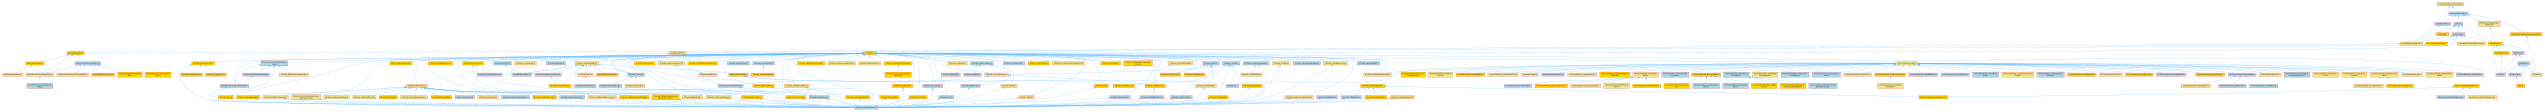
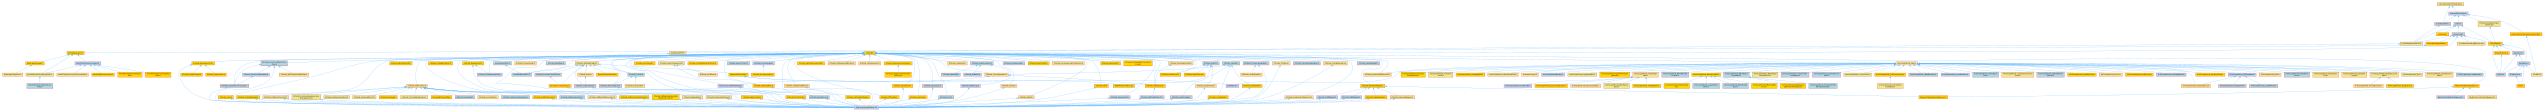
(2297, 75) -> (2297, 75)
